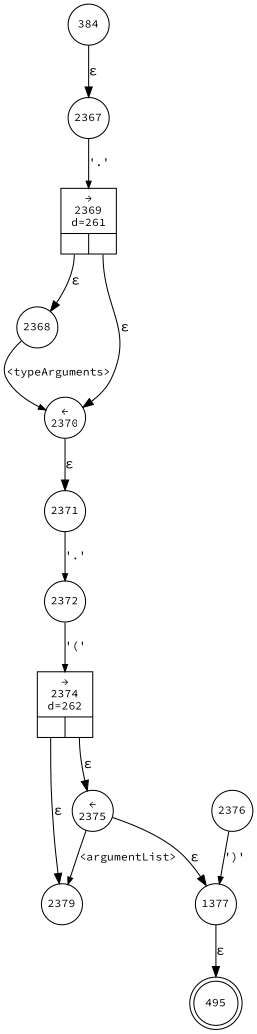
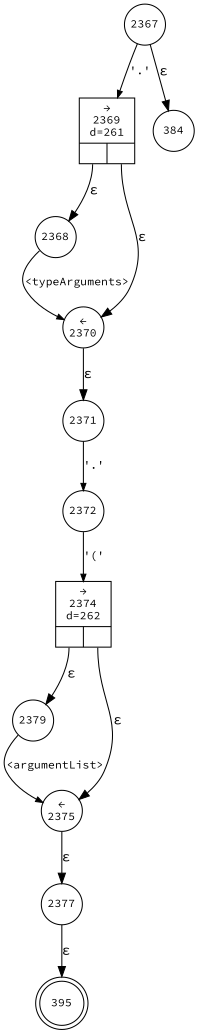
(89, 66) -> (158, 73)
(232, 811) -> none
(78, 854) -> (6, 772)
(216, 904) -> (62, 904)
(216, 1003) -> (62, 1003)
